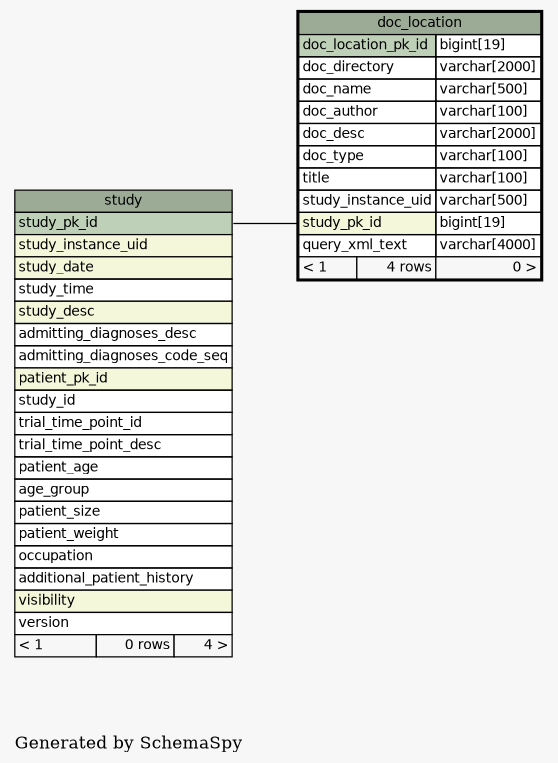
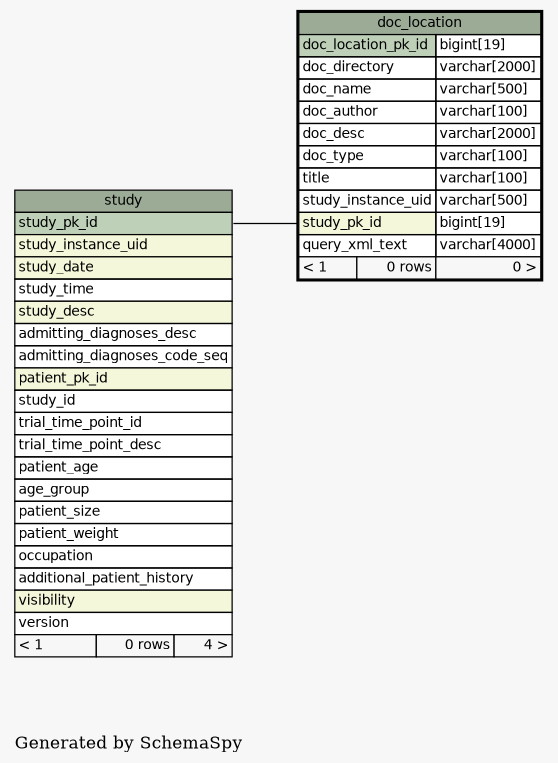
(409, 267) -> (409, 267)
